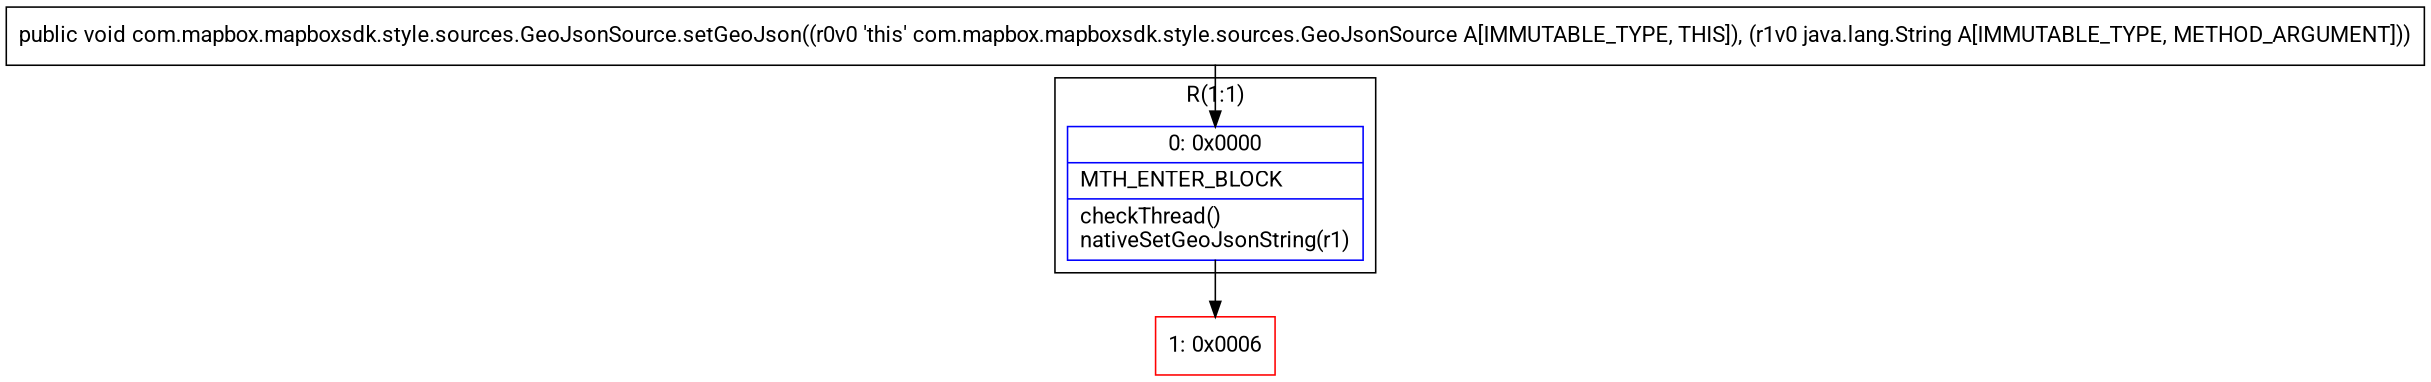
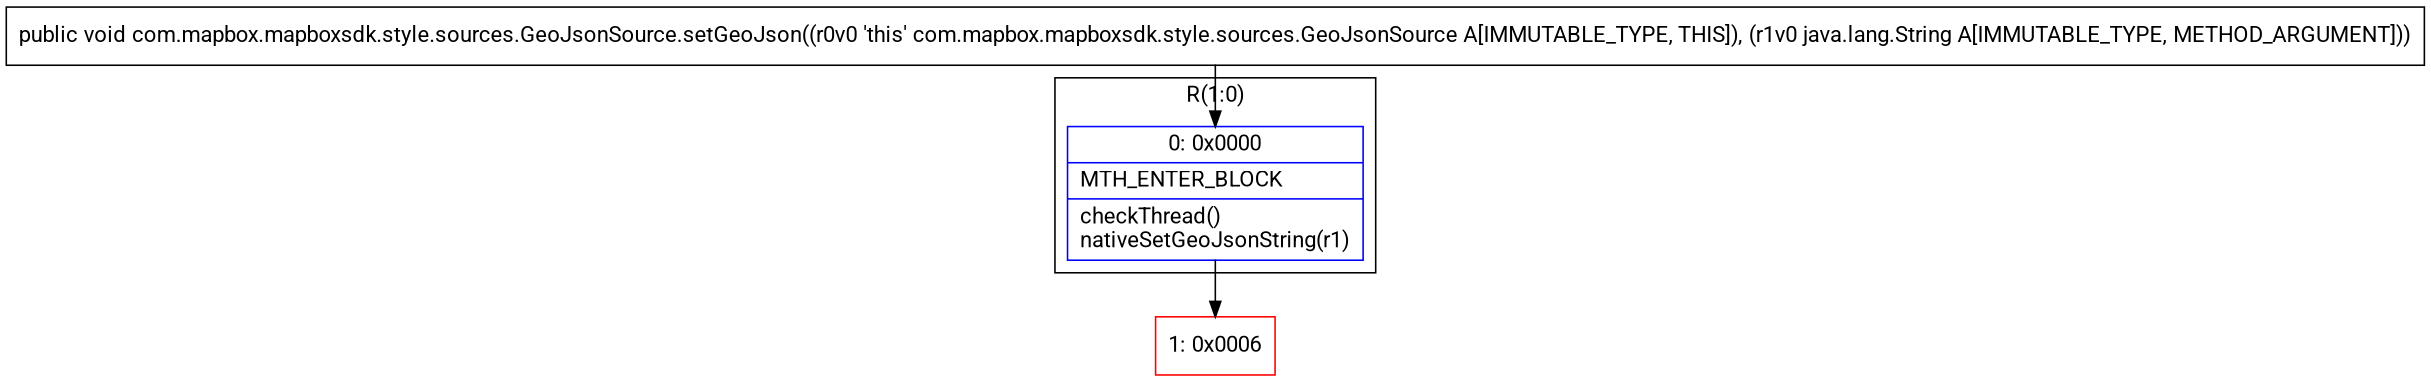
(1215, 96) -> (1215, 96)
